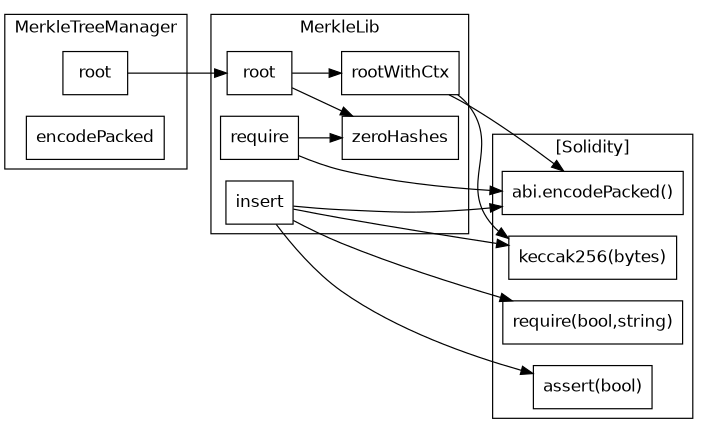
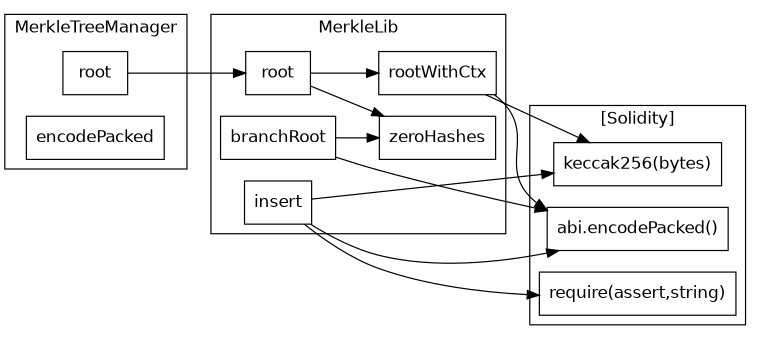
(259, 138) -> (278, 138)
(593, 322) -> (638, 294)
(593, 387) -> none
